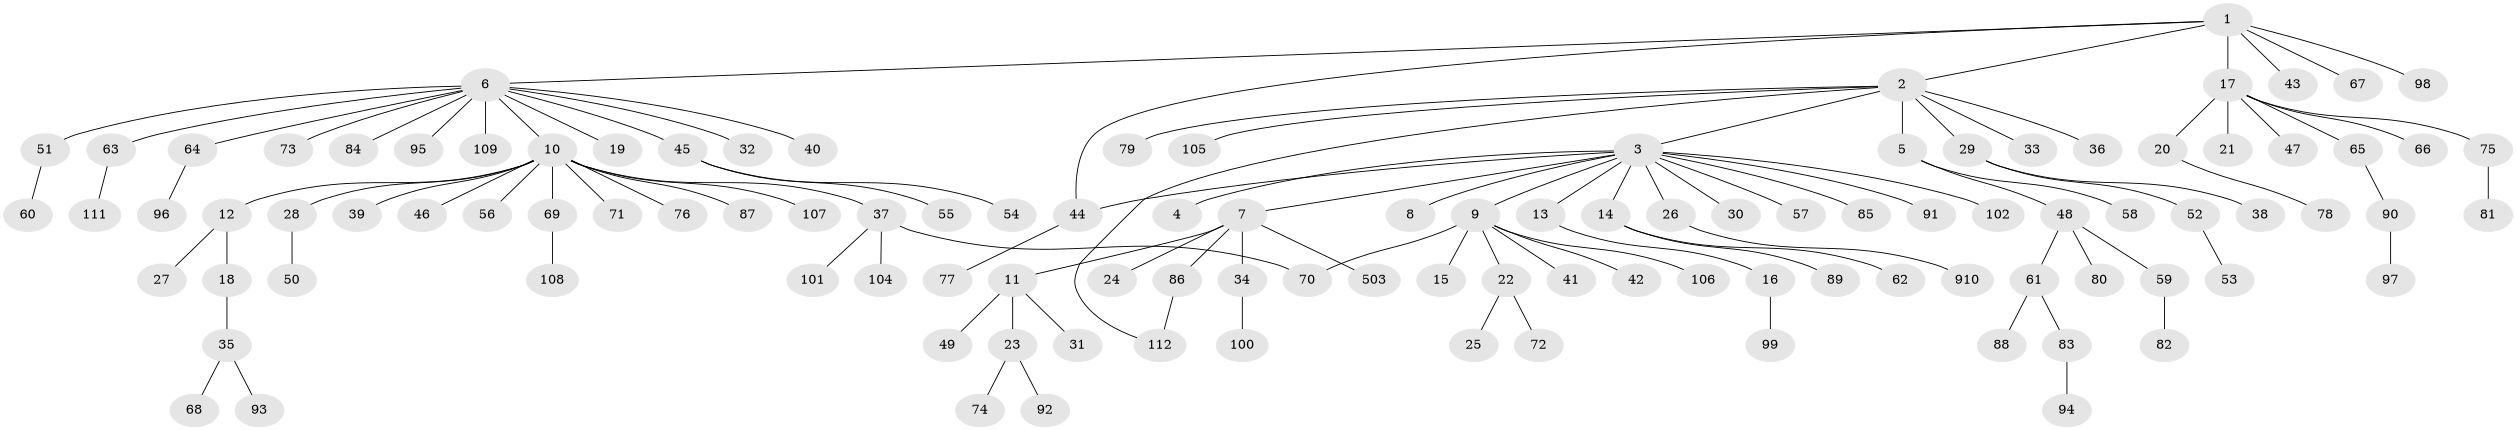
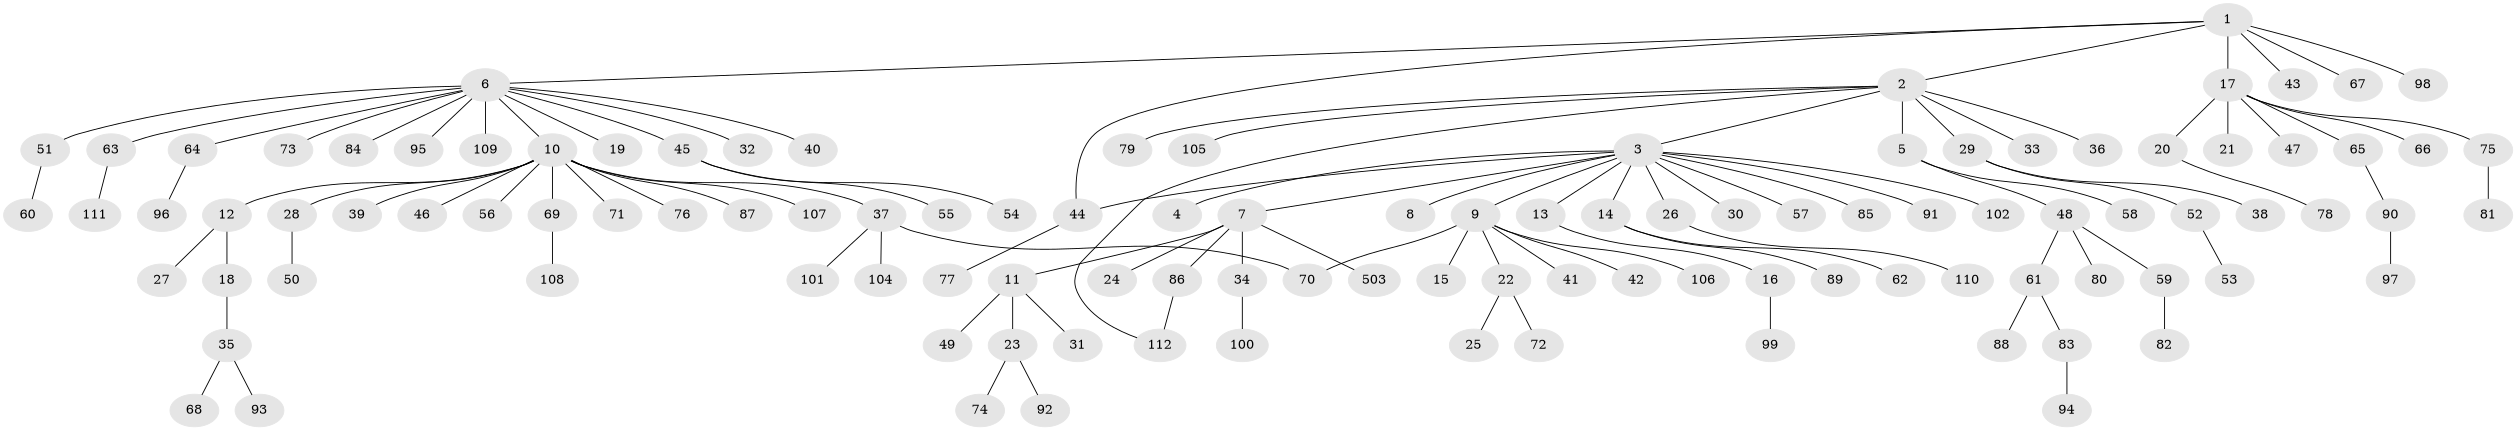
(1967, 280) -> (1967, 280)
